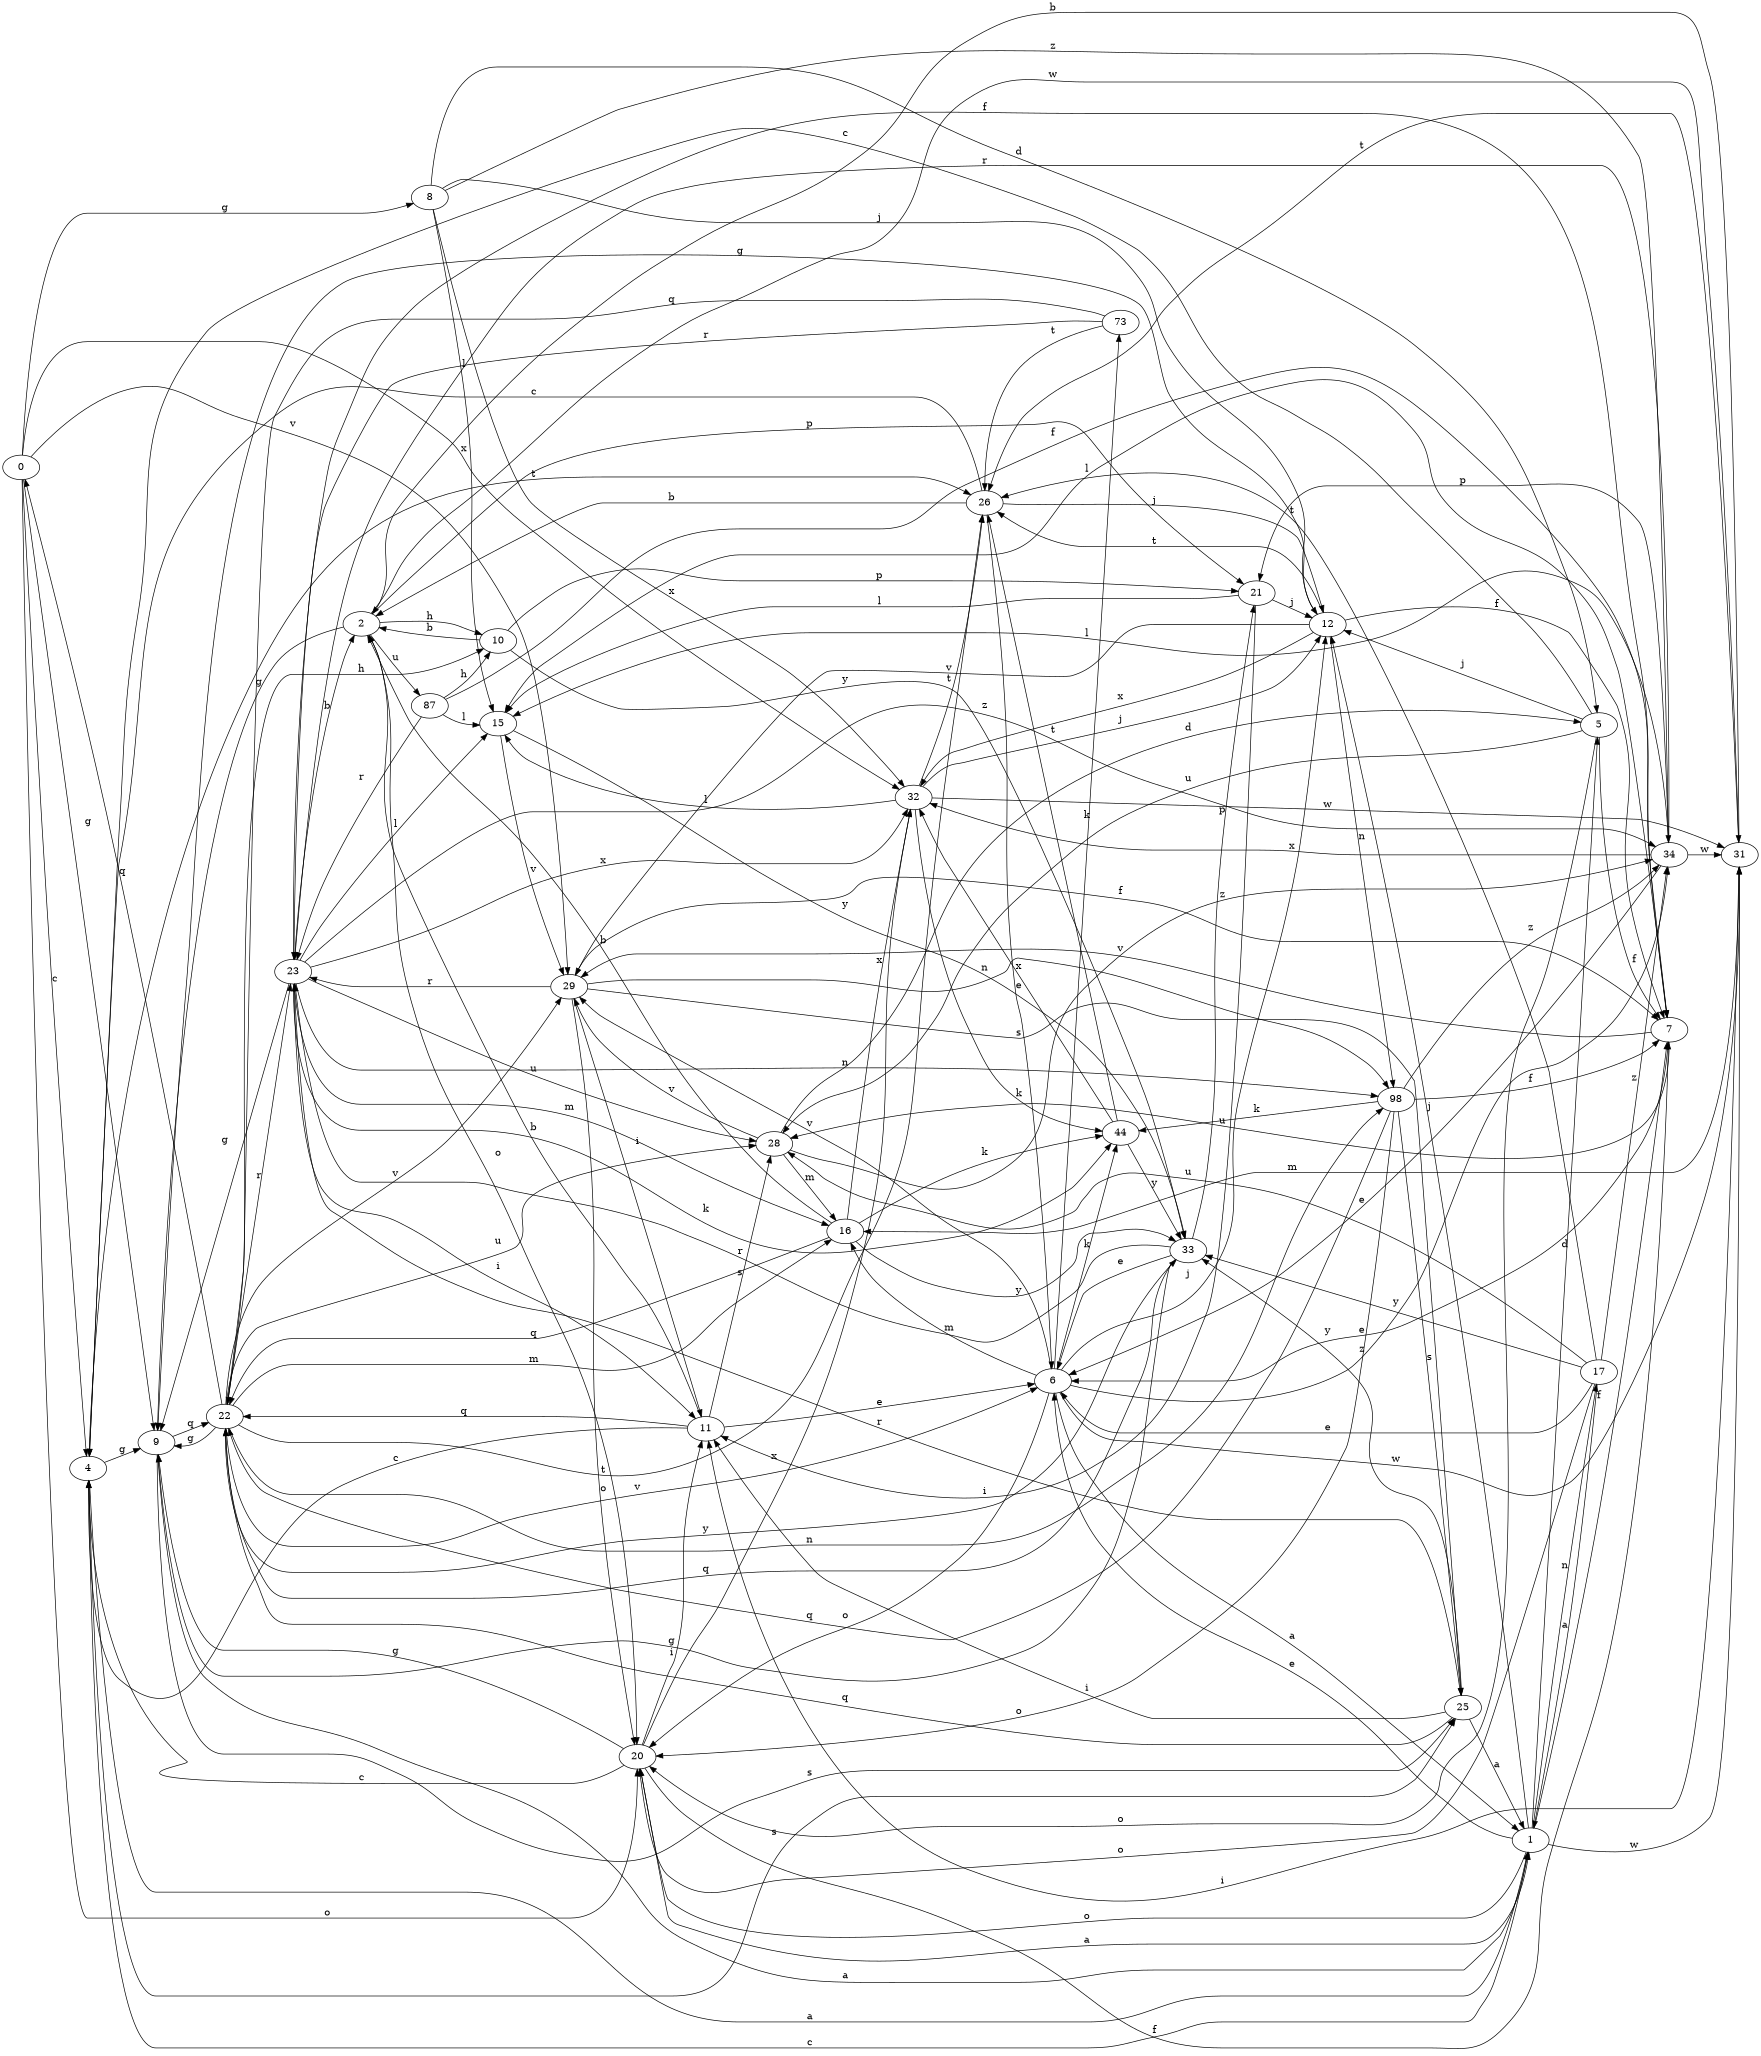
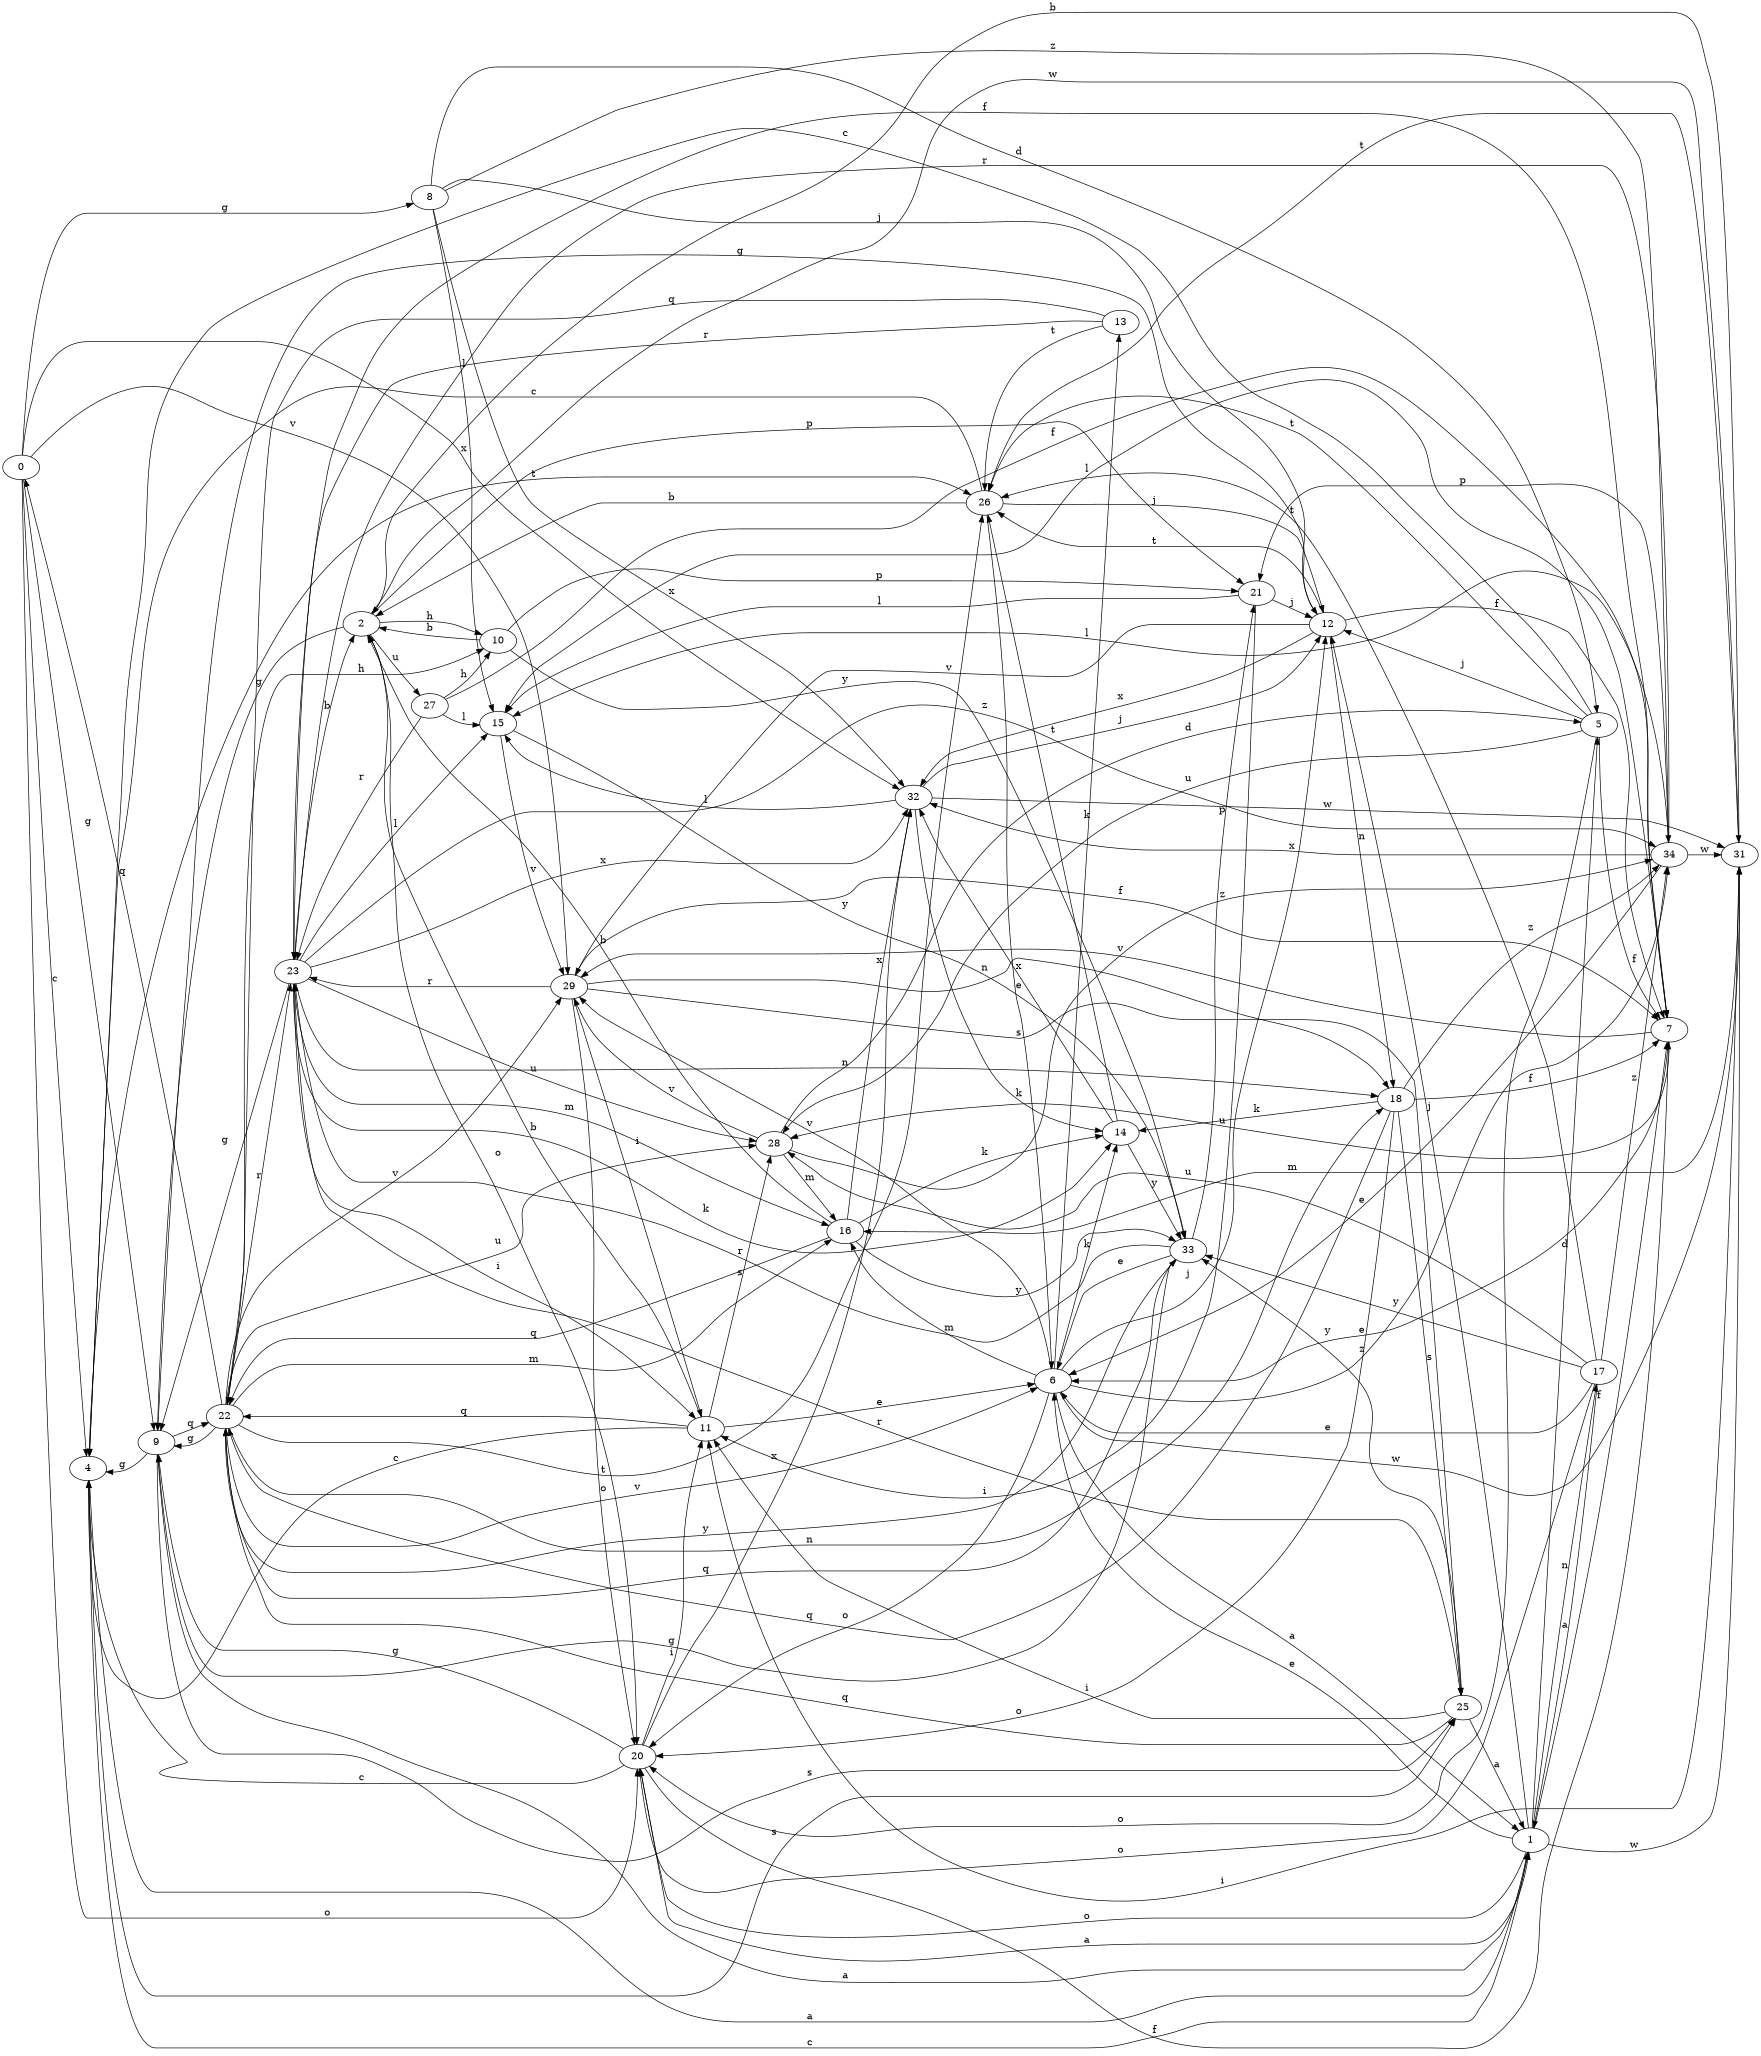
(1121, 323) -> (1121, 323)
(954, 683) -> (1321, 449)
(430, 706) -> (430, 706)
(1396, 1099) -> (1396, 1099)
(1121, 1133) -> (1121, 1133)
(119, 1457) -> (132, 1467)
